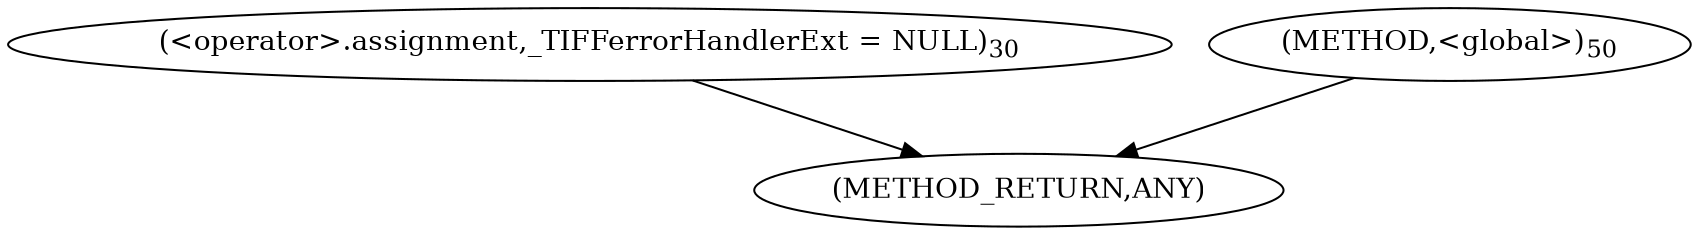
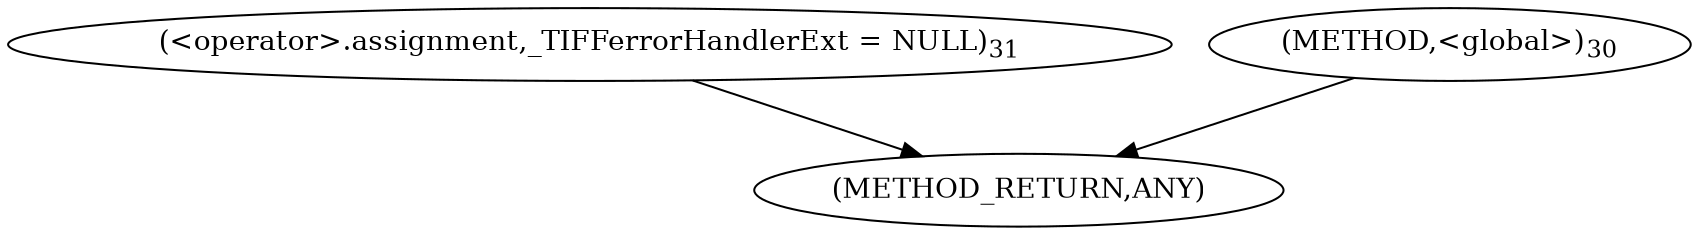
(1005, 41) -> (1005, 41)
(1603, 41) -> (1603, 41)
